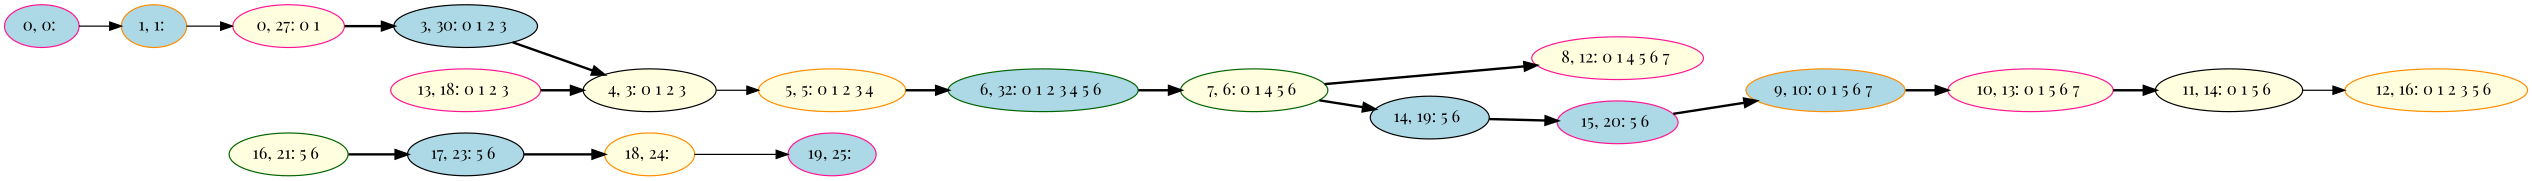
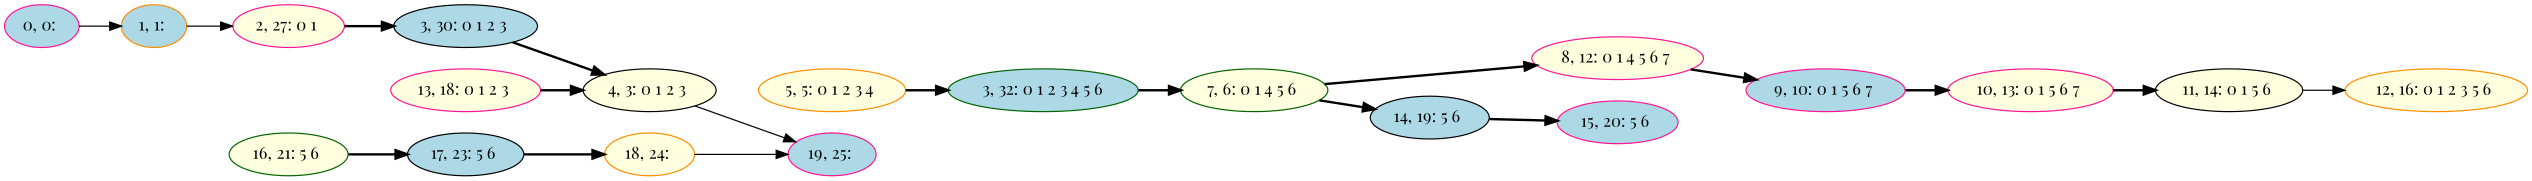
(289, 26) -> (289, 26)
(732, 90) -> (740, 122)
(1043, 90) -> (1043, 90)
(1826, 90) -> (1826, 90)
(1709, 108) -> (1717, 74)
